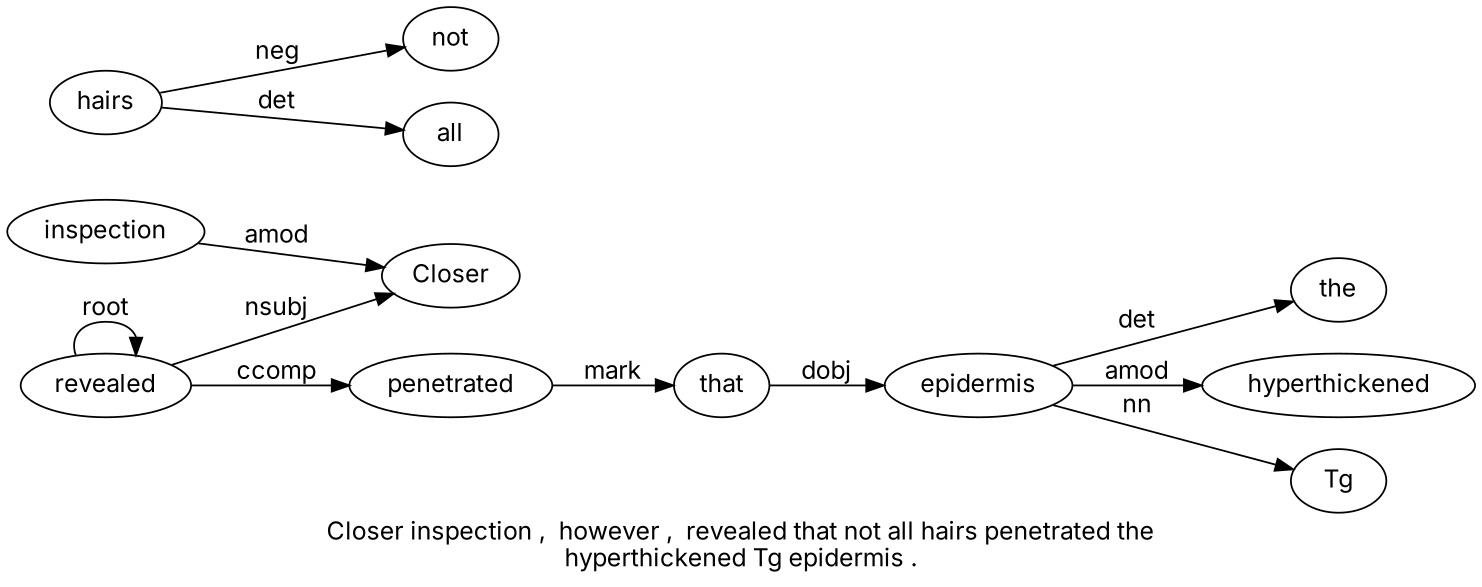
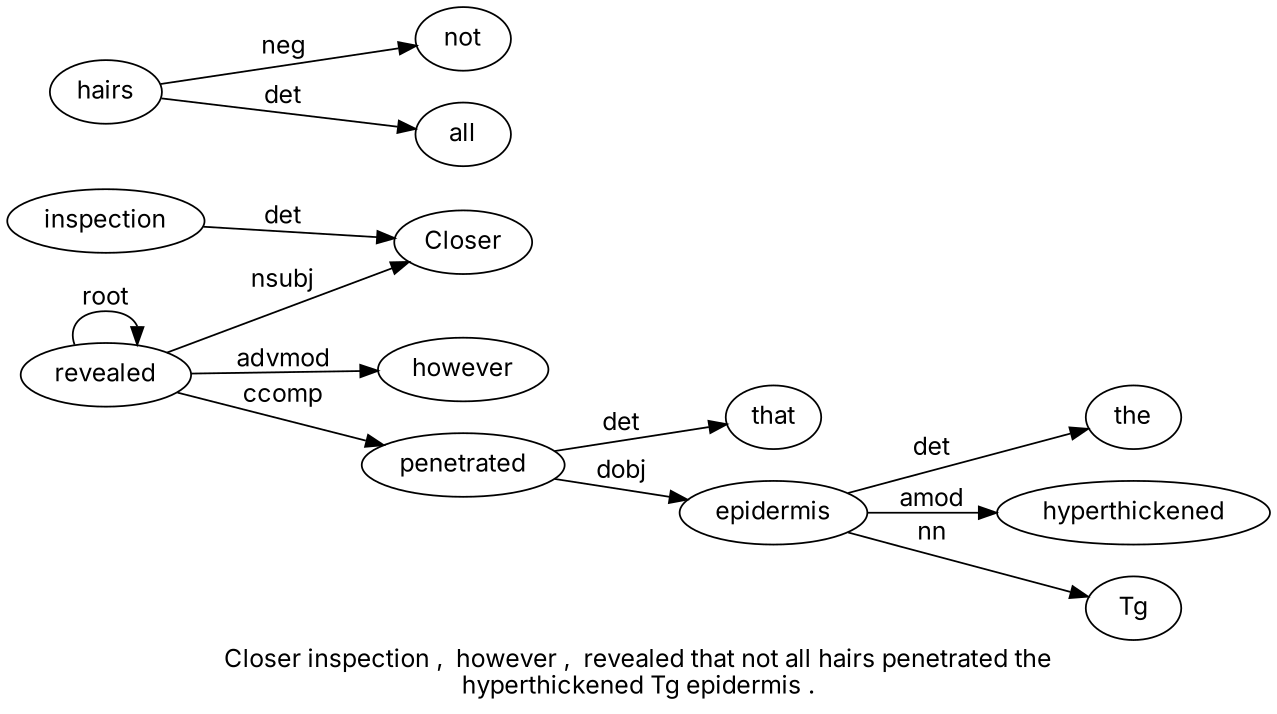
(277, 236) -> (283, 217)
none -> (463, 370)
(613, 372) -> (622, 423)
(818, 385) -> (612, 488)
